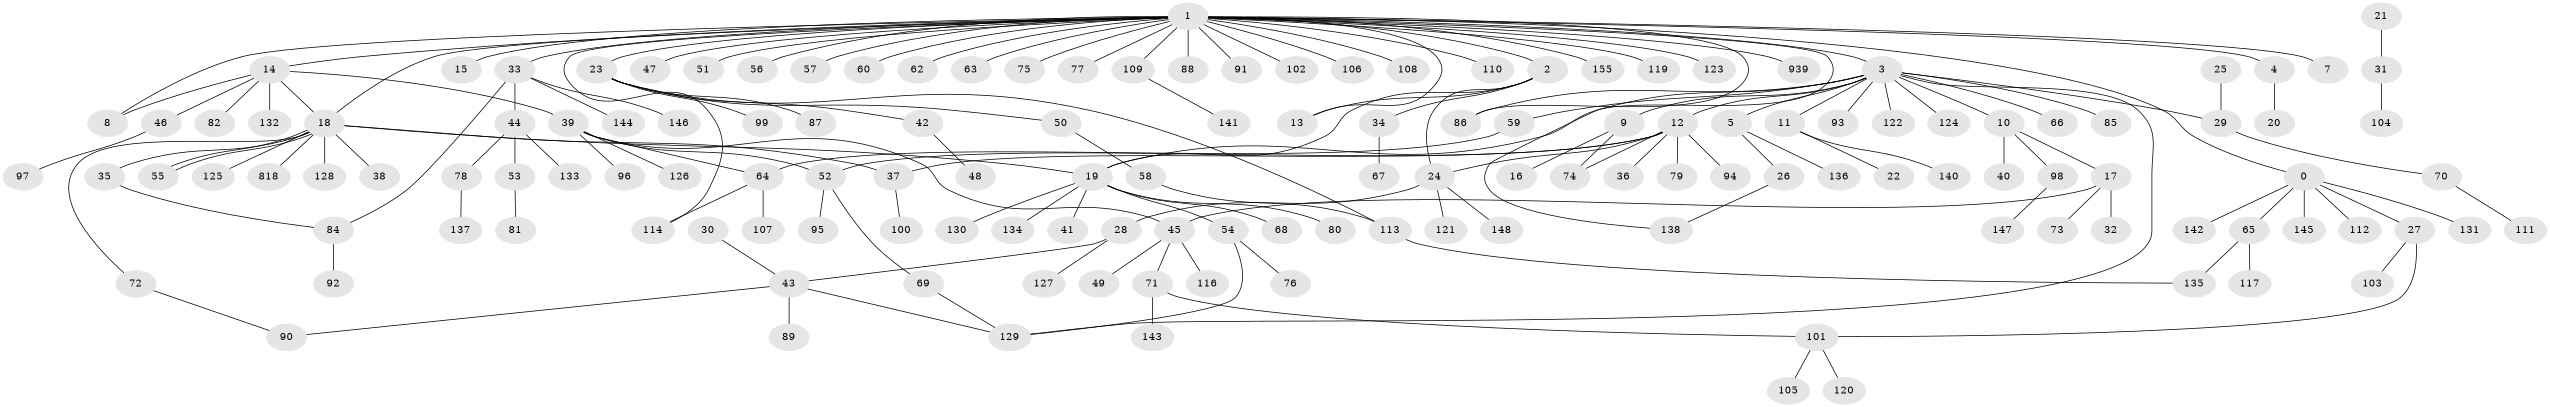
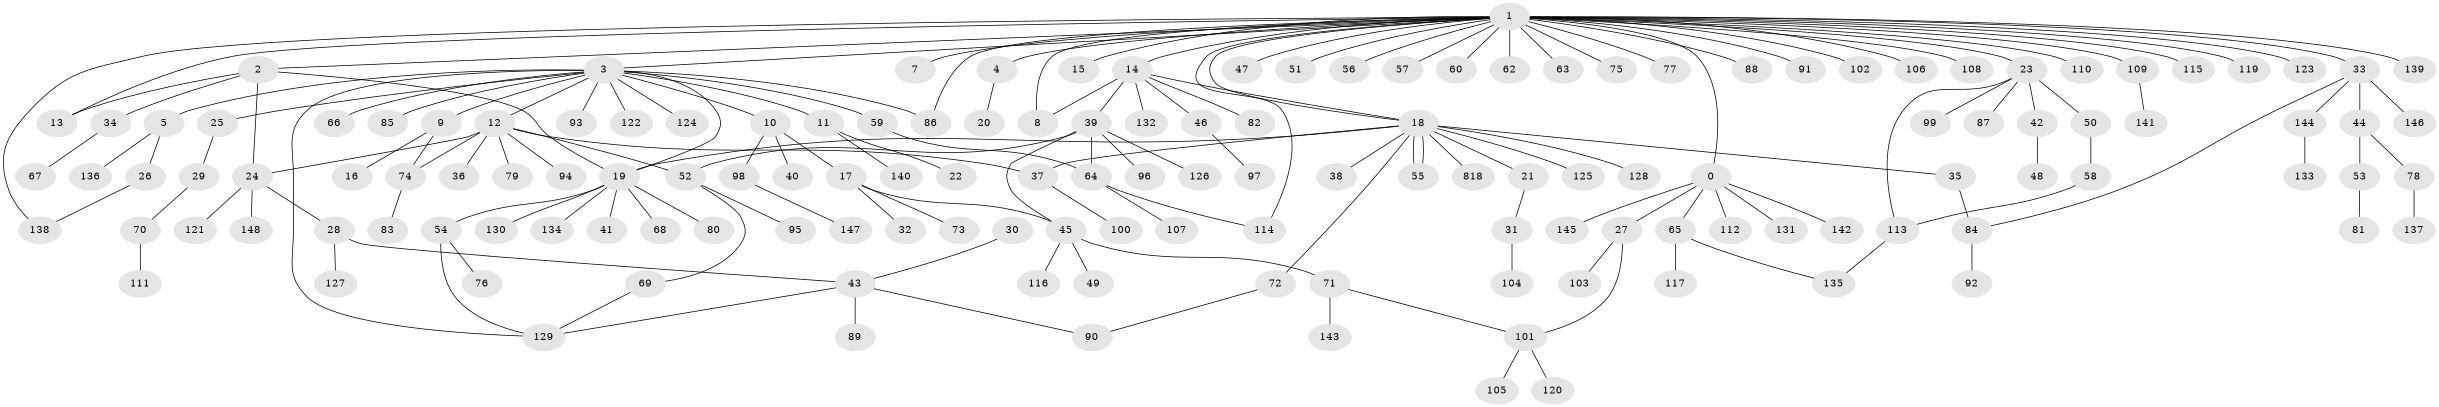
(1603, 70) -> (2193, 70)
(1799, 70) -> (2415, 70)
(2068, 95) -> (410, 92)
(542, 150) -> (2305, 150)
none -> (1473, 150)
none -> (388, 230)
